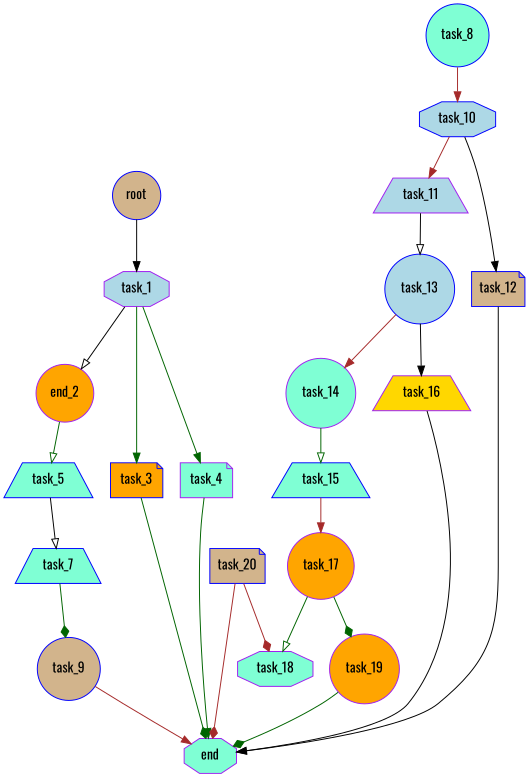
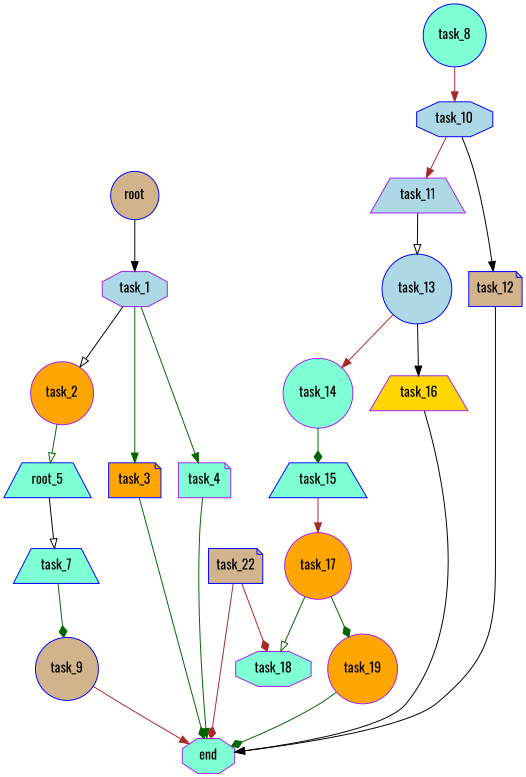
(65, 393) -> (62, 393)
(321, 440) -> (318, 439)
(48, 480) -> (48, 480)
(237, 566) -> (236, 566)
